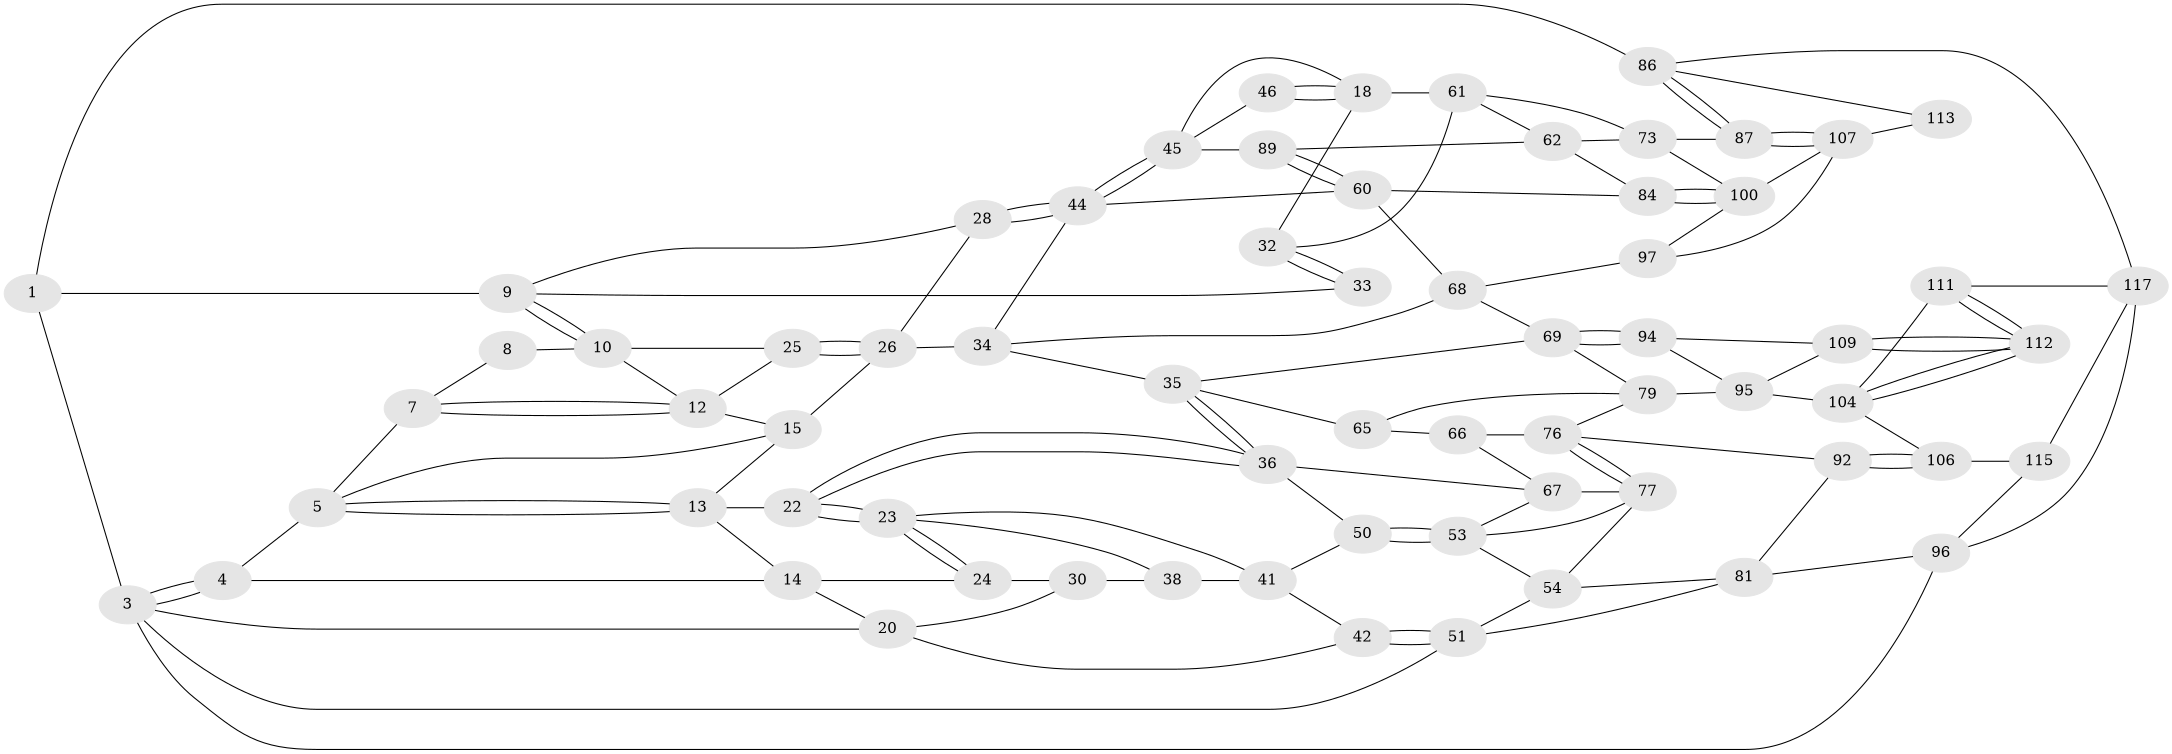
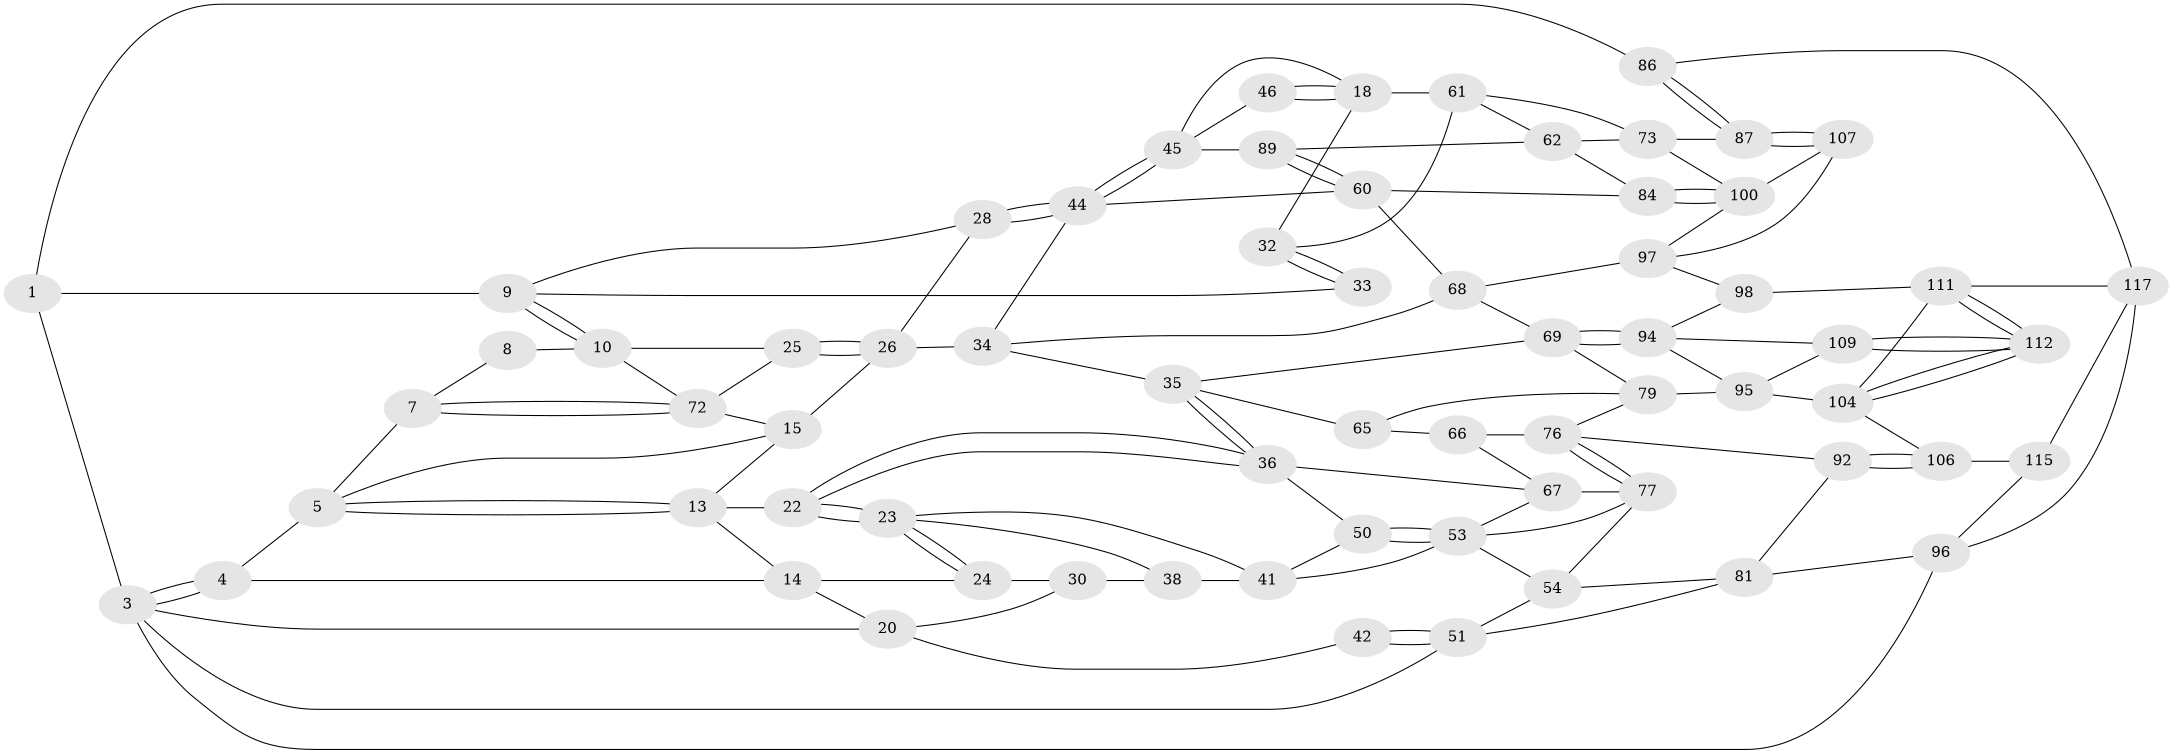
(1941, 119) -> none
none -> (1744, 293)
(698, 408) -> (698, 408)
(1315, 609) -> (1367, 568)
